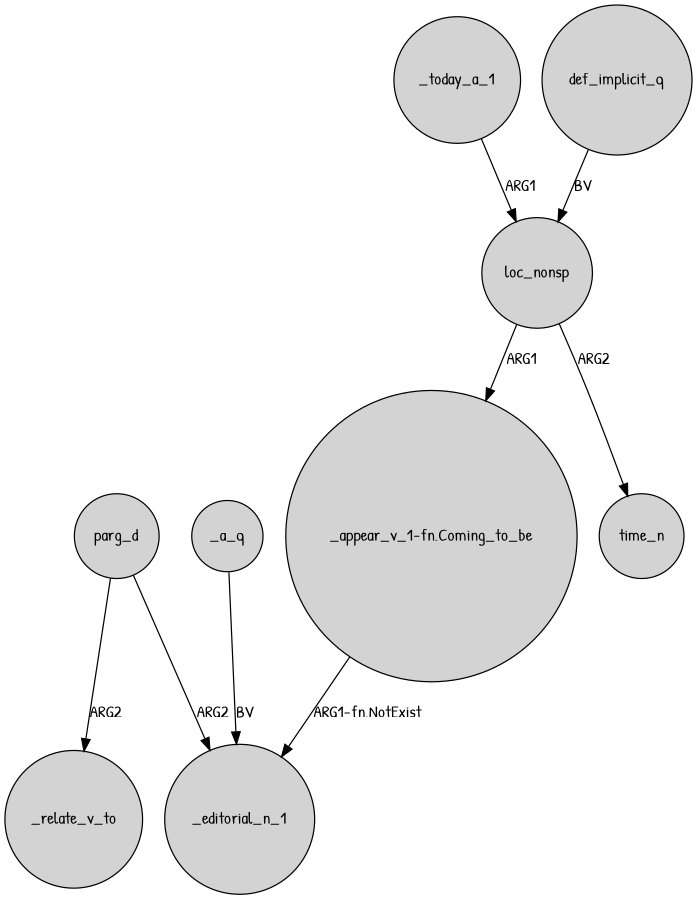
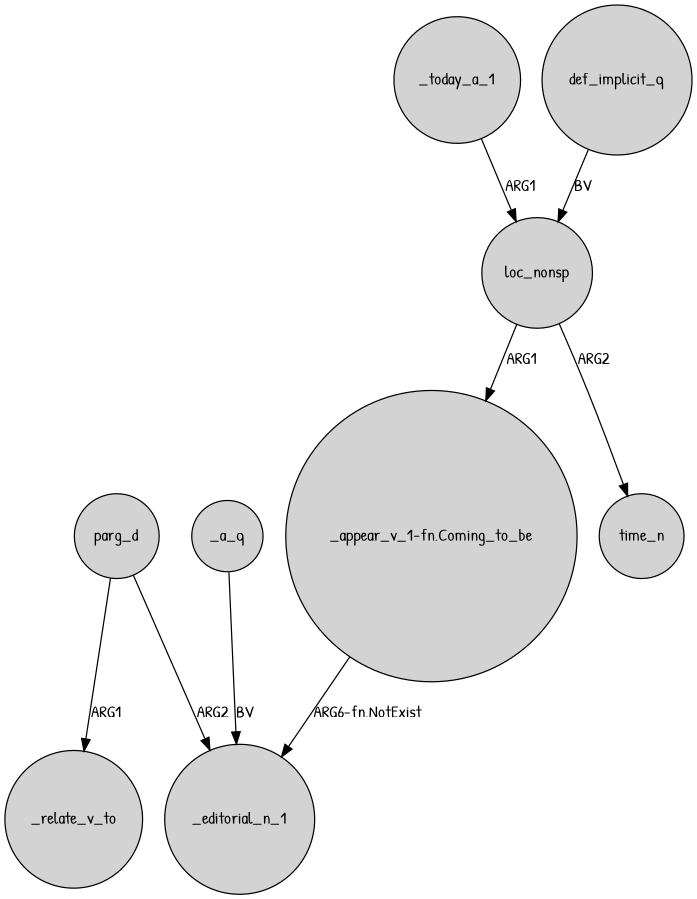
(106, 713) -> (106, 713)
(368, 713) -> (368, 713)
